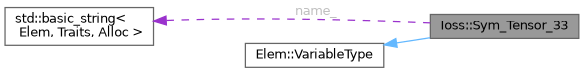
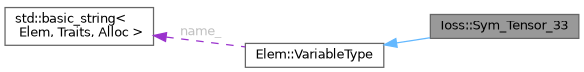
(298, 19) -> (206, 42)
